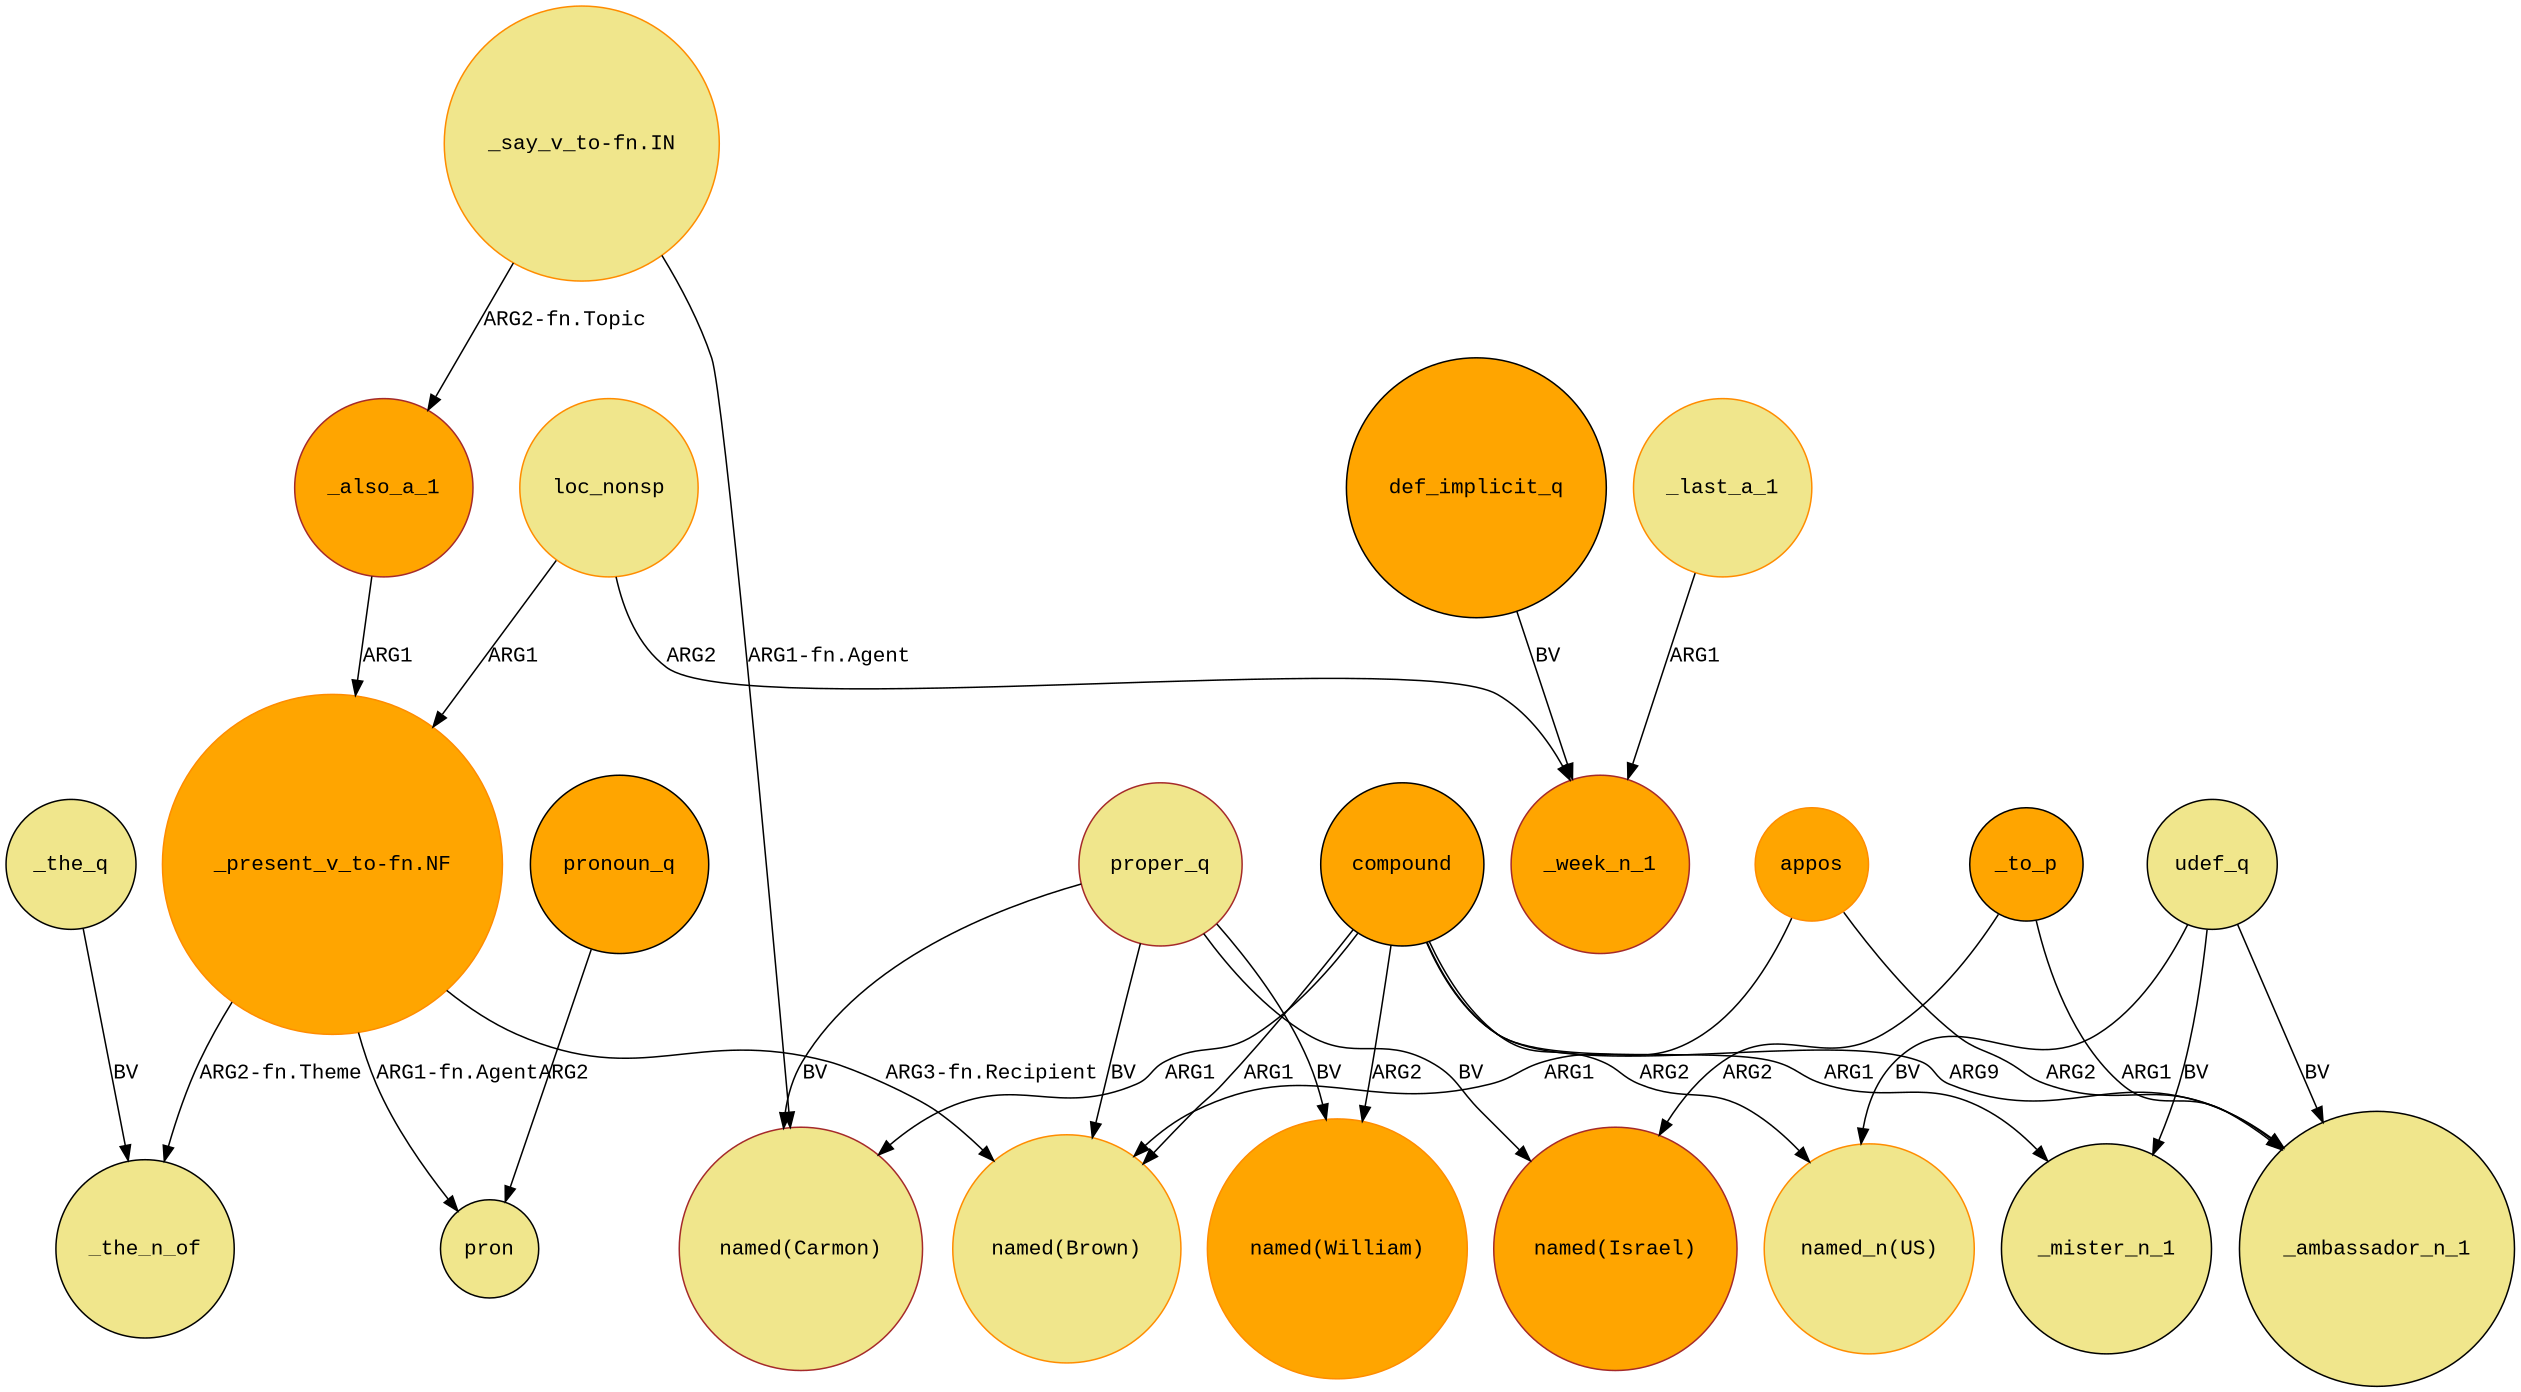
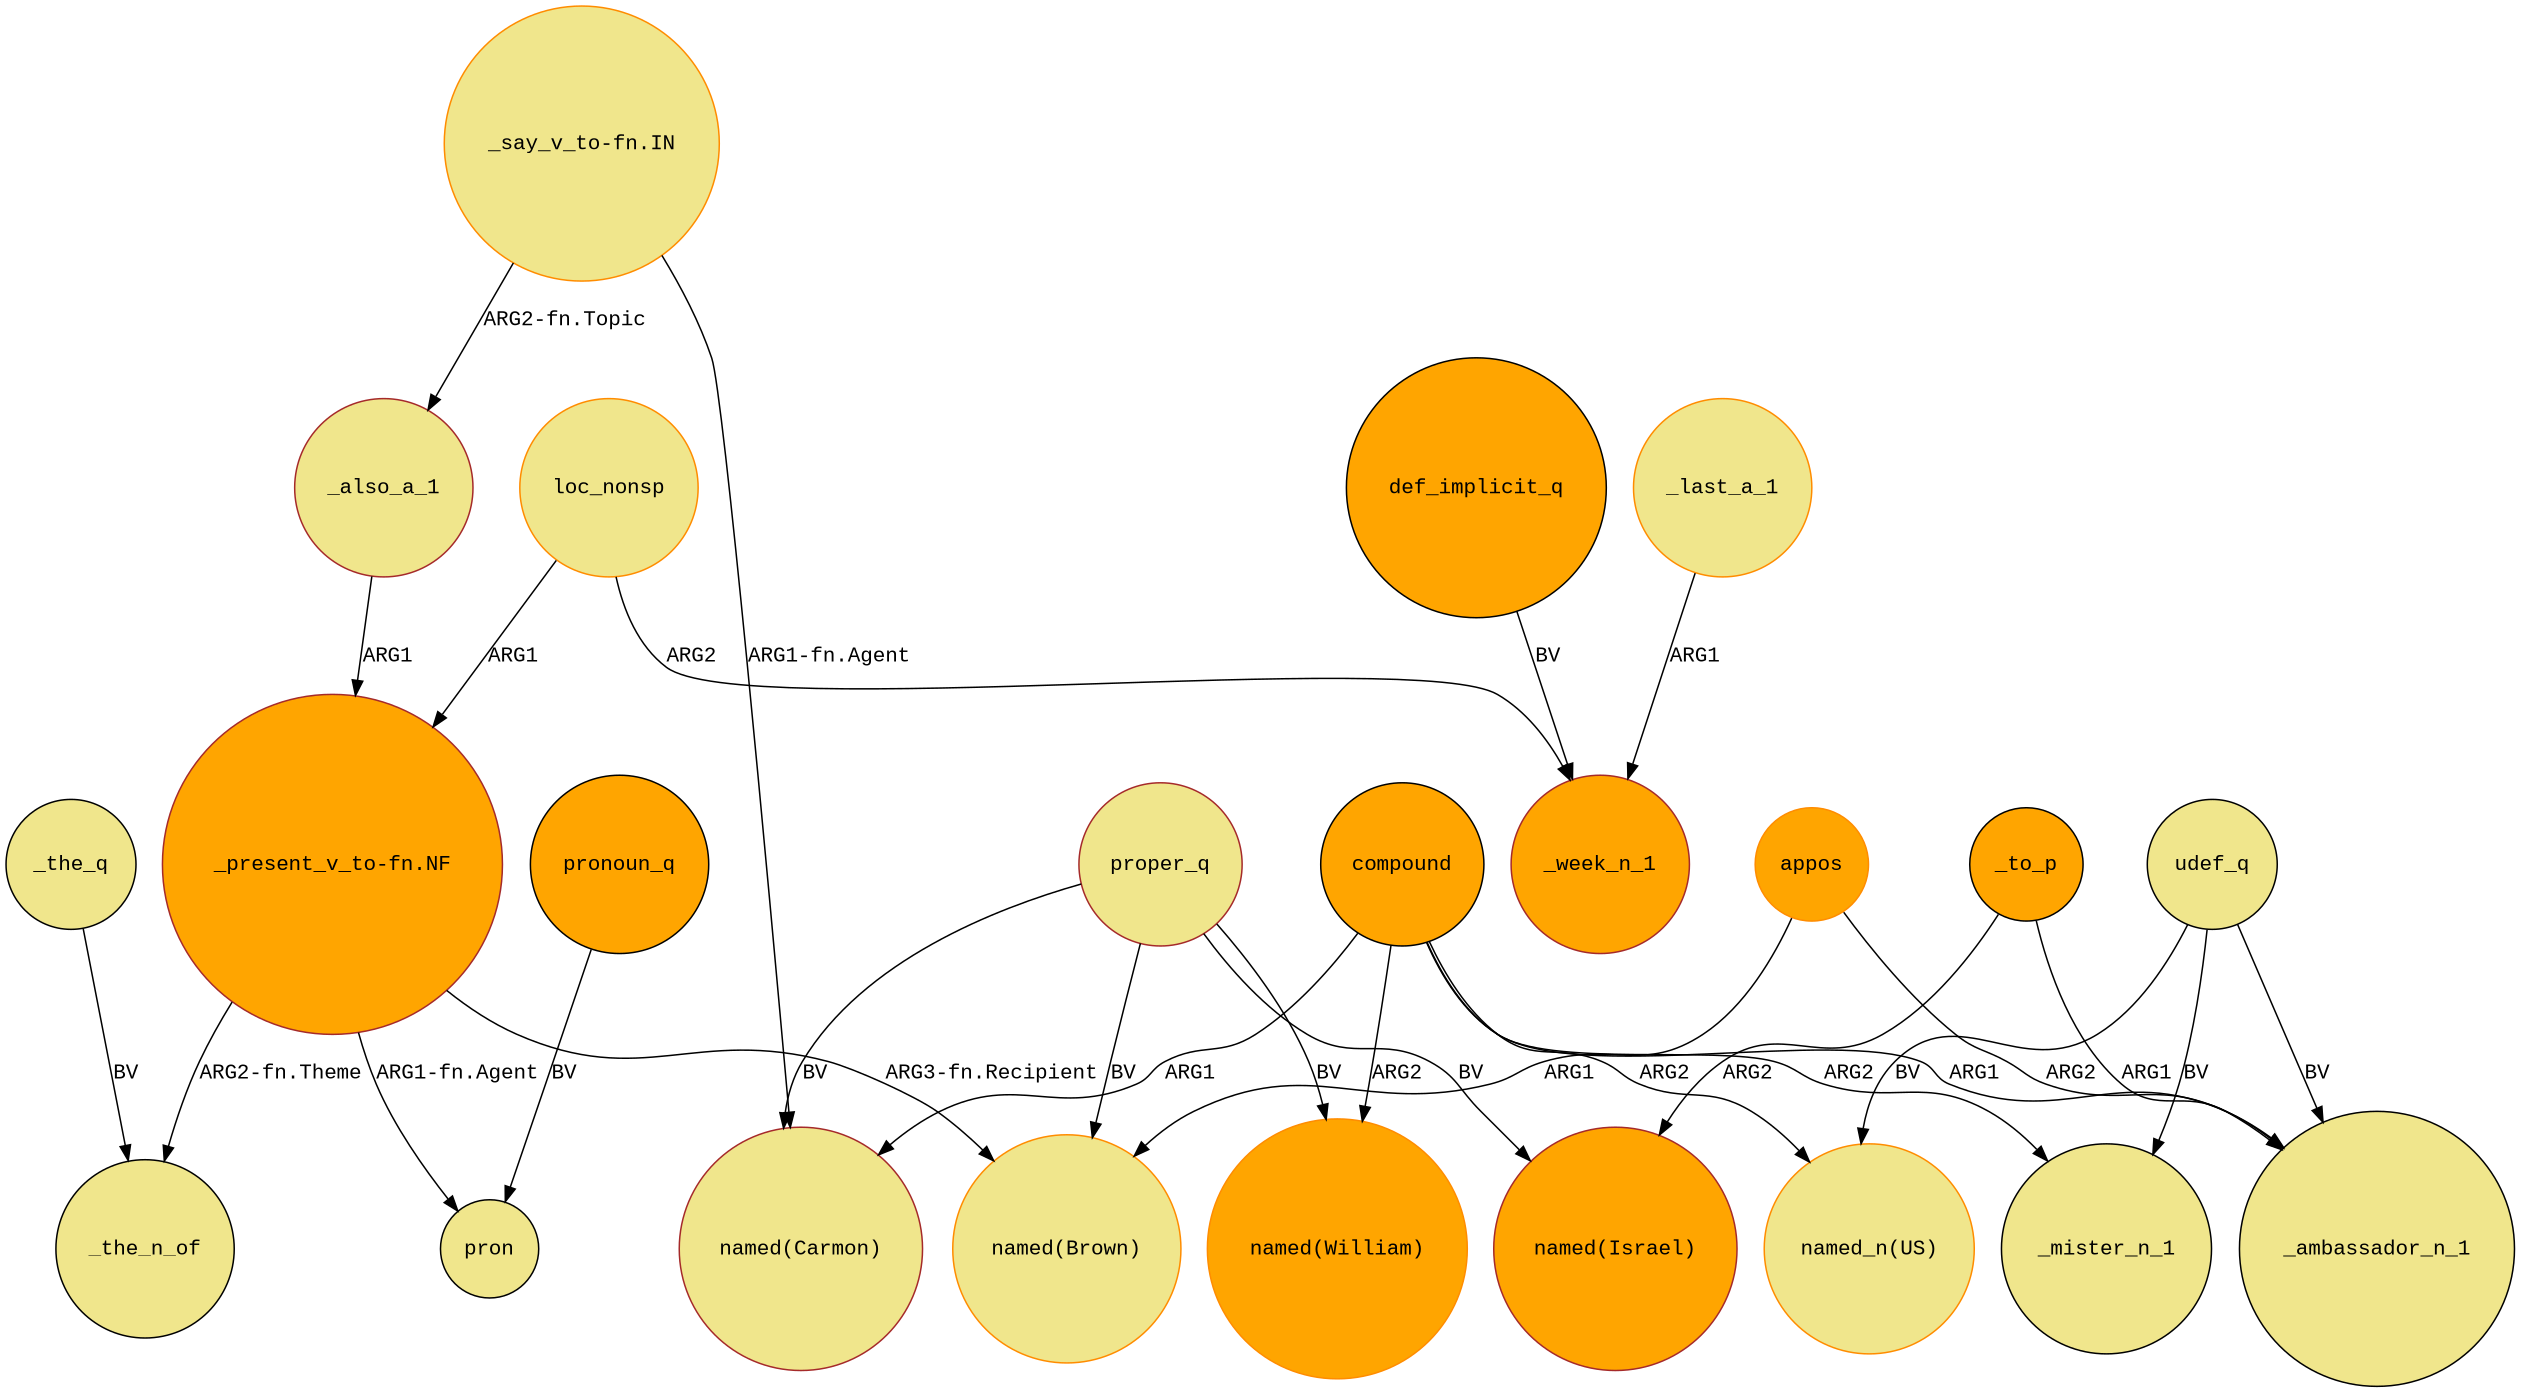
(384, 488) -> (384, 488)
(332, 864) -> (332, 864)
(1258, 1045) -> none
(564, 1073) -> (564, 1073)
(1850, 1073) -> (1850, 1073)
(1975, 1073) -> (1975, 1073)
